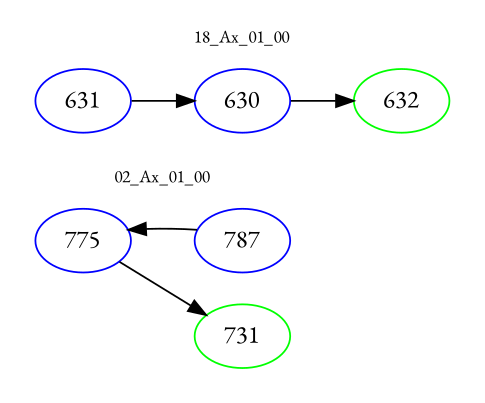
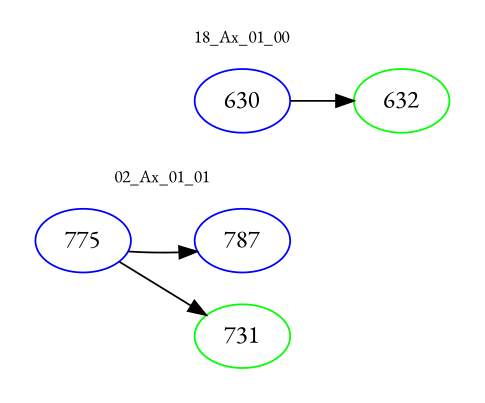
(83, 101) -> none
(163, 178) -> (163, 178)
(172, 229) -> (154, 253)
